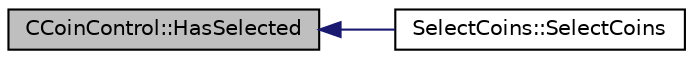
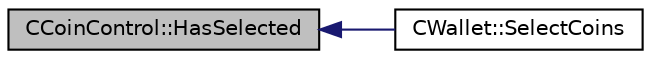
(540, 30) -> (519, 30)
